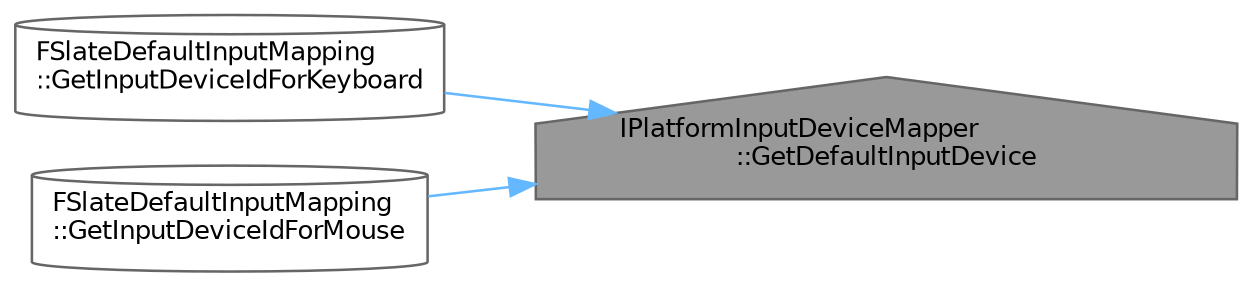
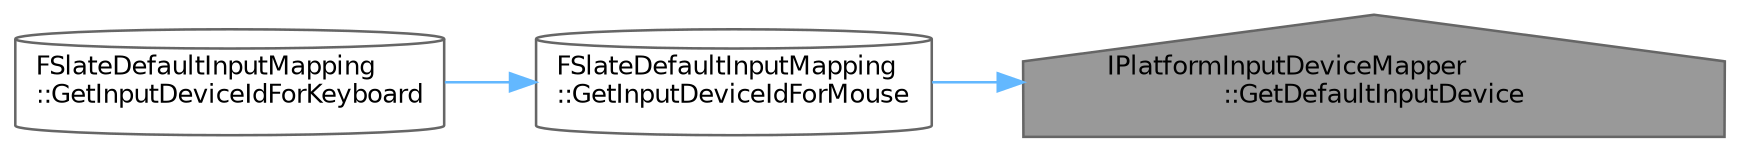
(517, 101) -> (477, 82)
